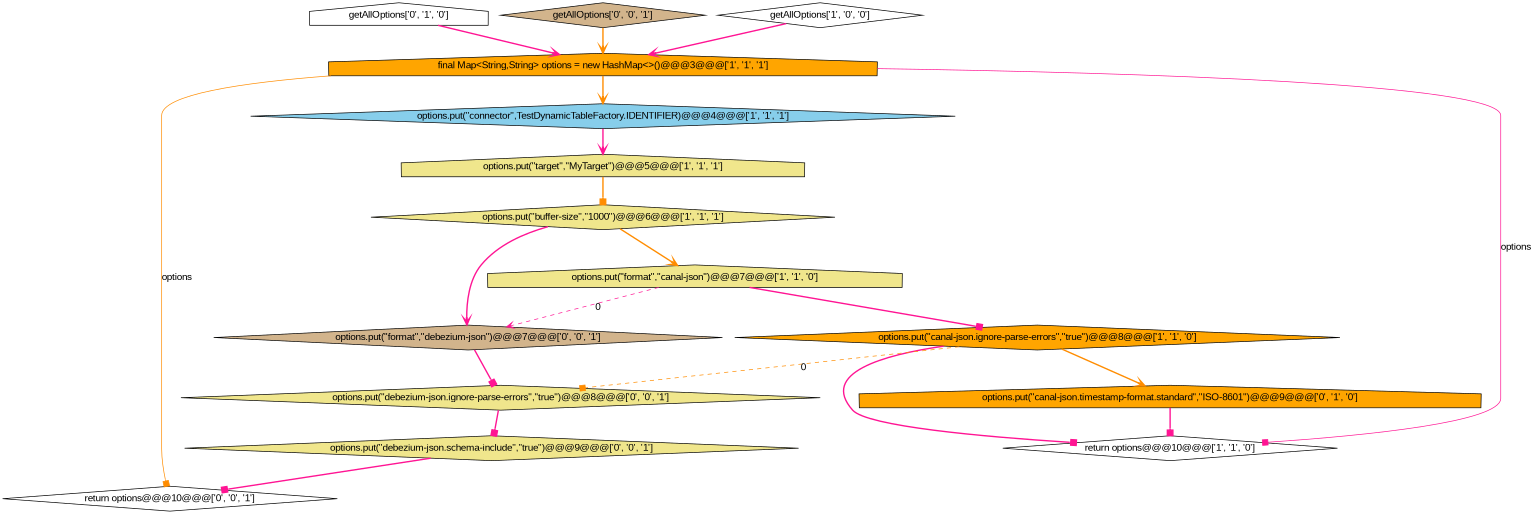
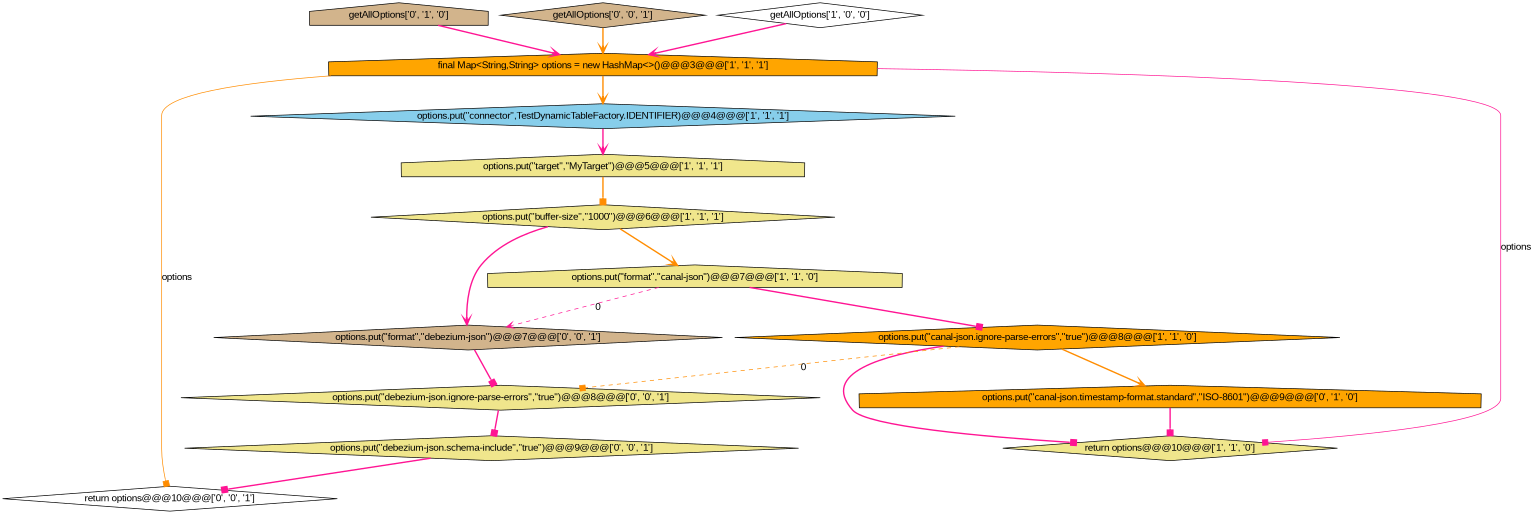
(399, 15) -> (399, 15)
(1170, 448) -> (1170, 448)
